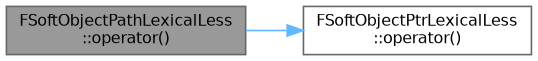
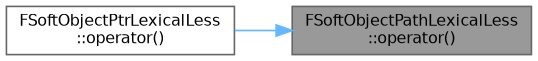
(266, 31) -> (255, 31)
